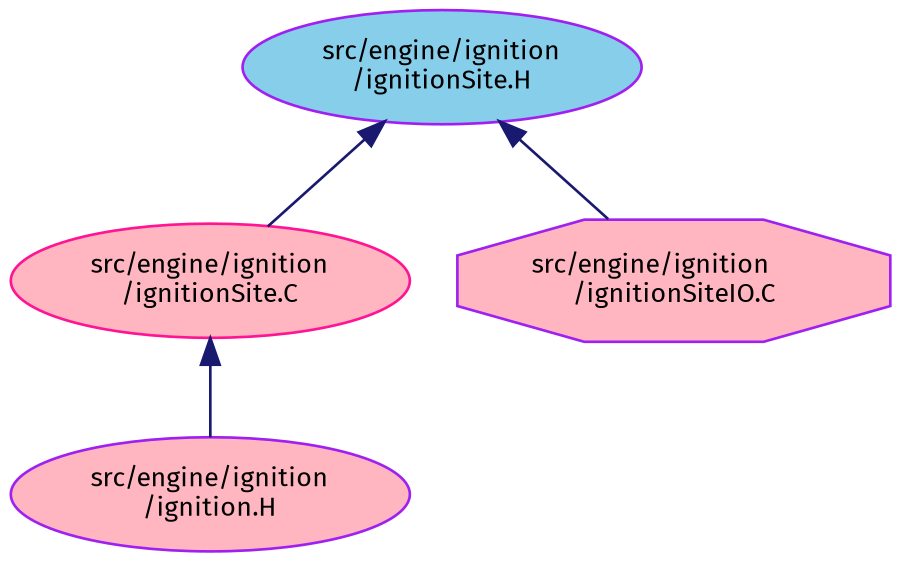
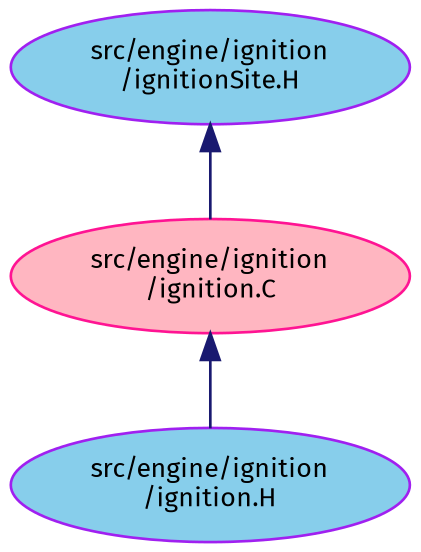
(210, 281) -> (210, 276)
(674, 281) -> none
(210, 494) -> (210, 485)
